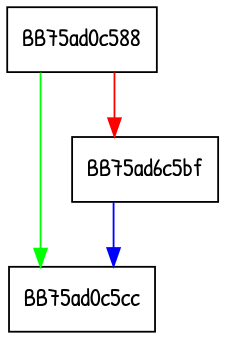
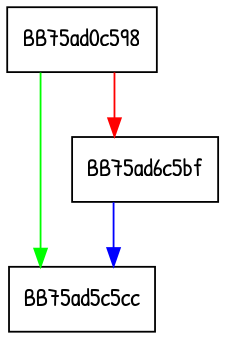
(82, 40) -> (82, 40)
(82, 299) -> (82, 299)
